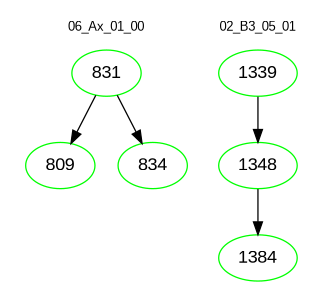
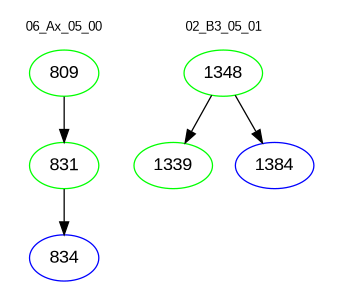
(107, 28) -> (64, 28)
(258, 113) -> (202, 113)
(86, 114) -> (64, 113)
(153, 166) -> (64, 258)
(258, 258) -> (275, 166)
